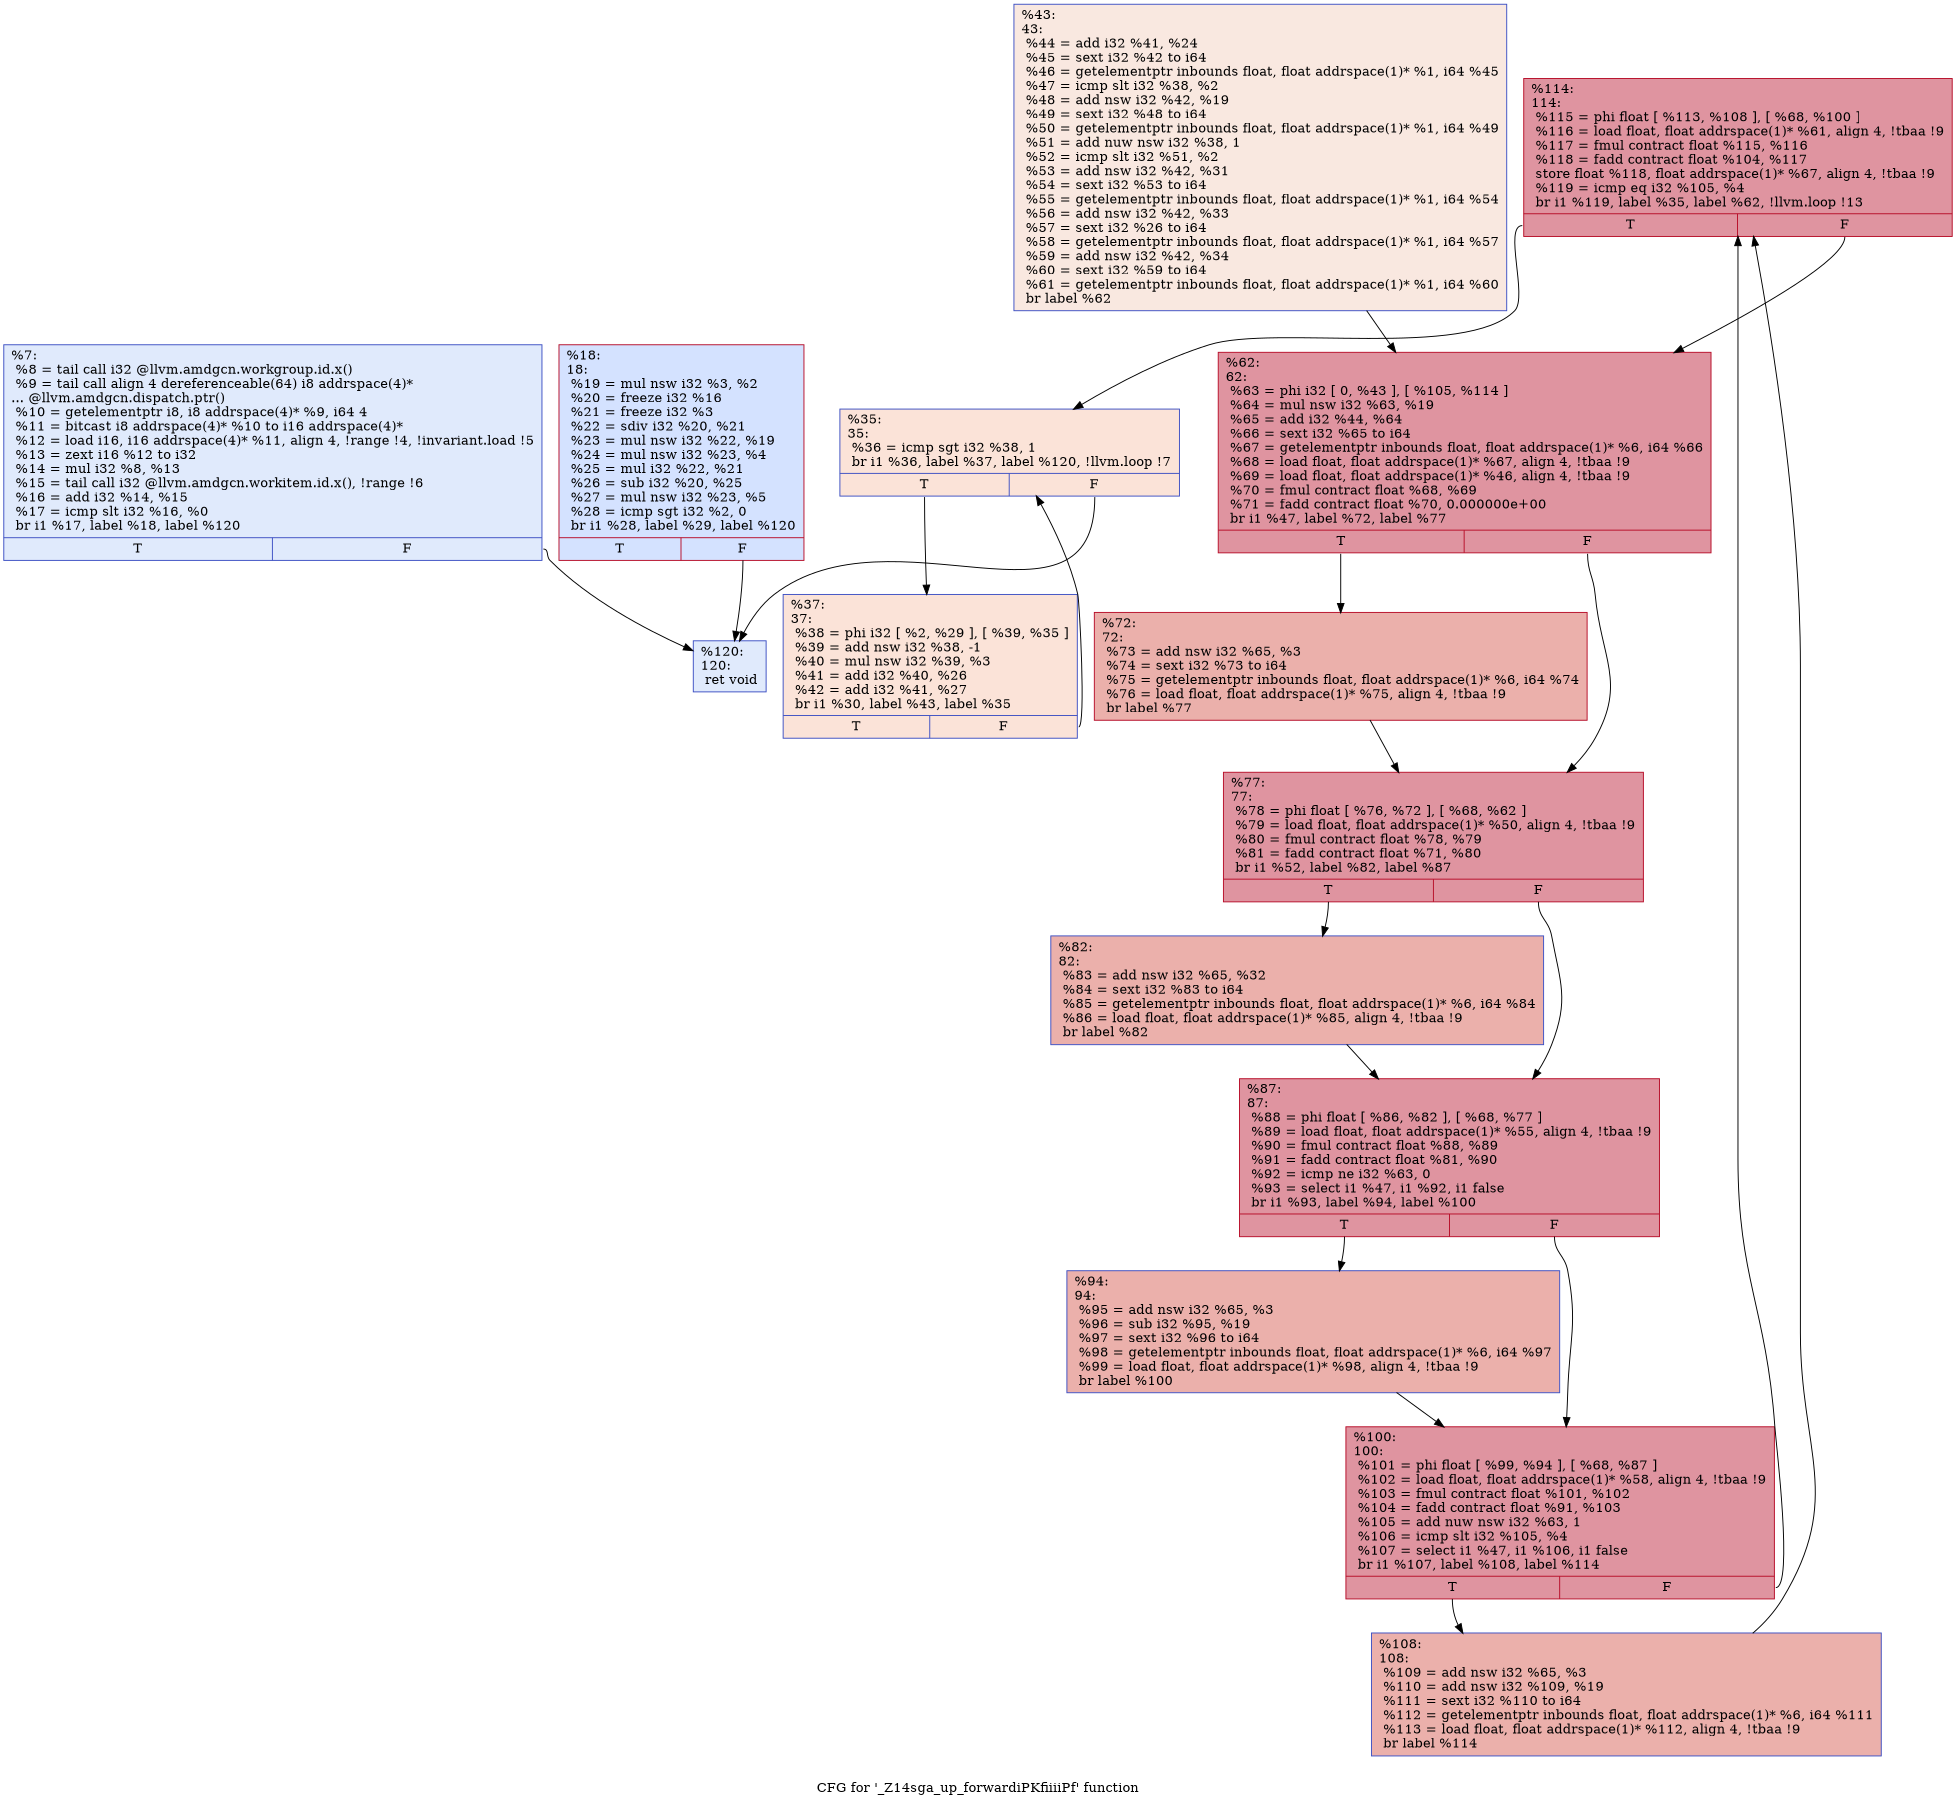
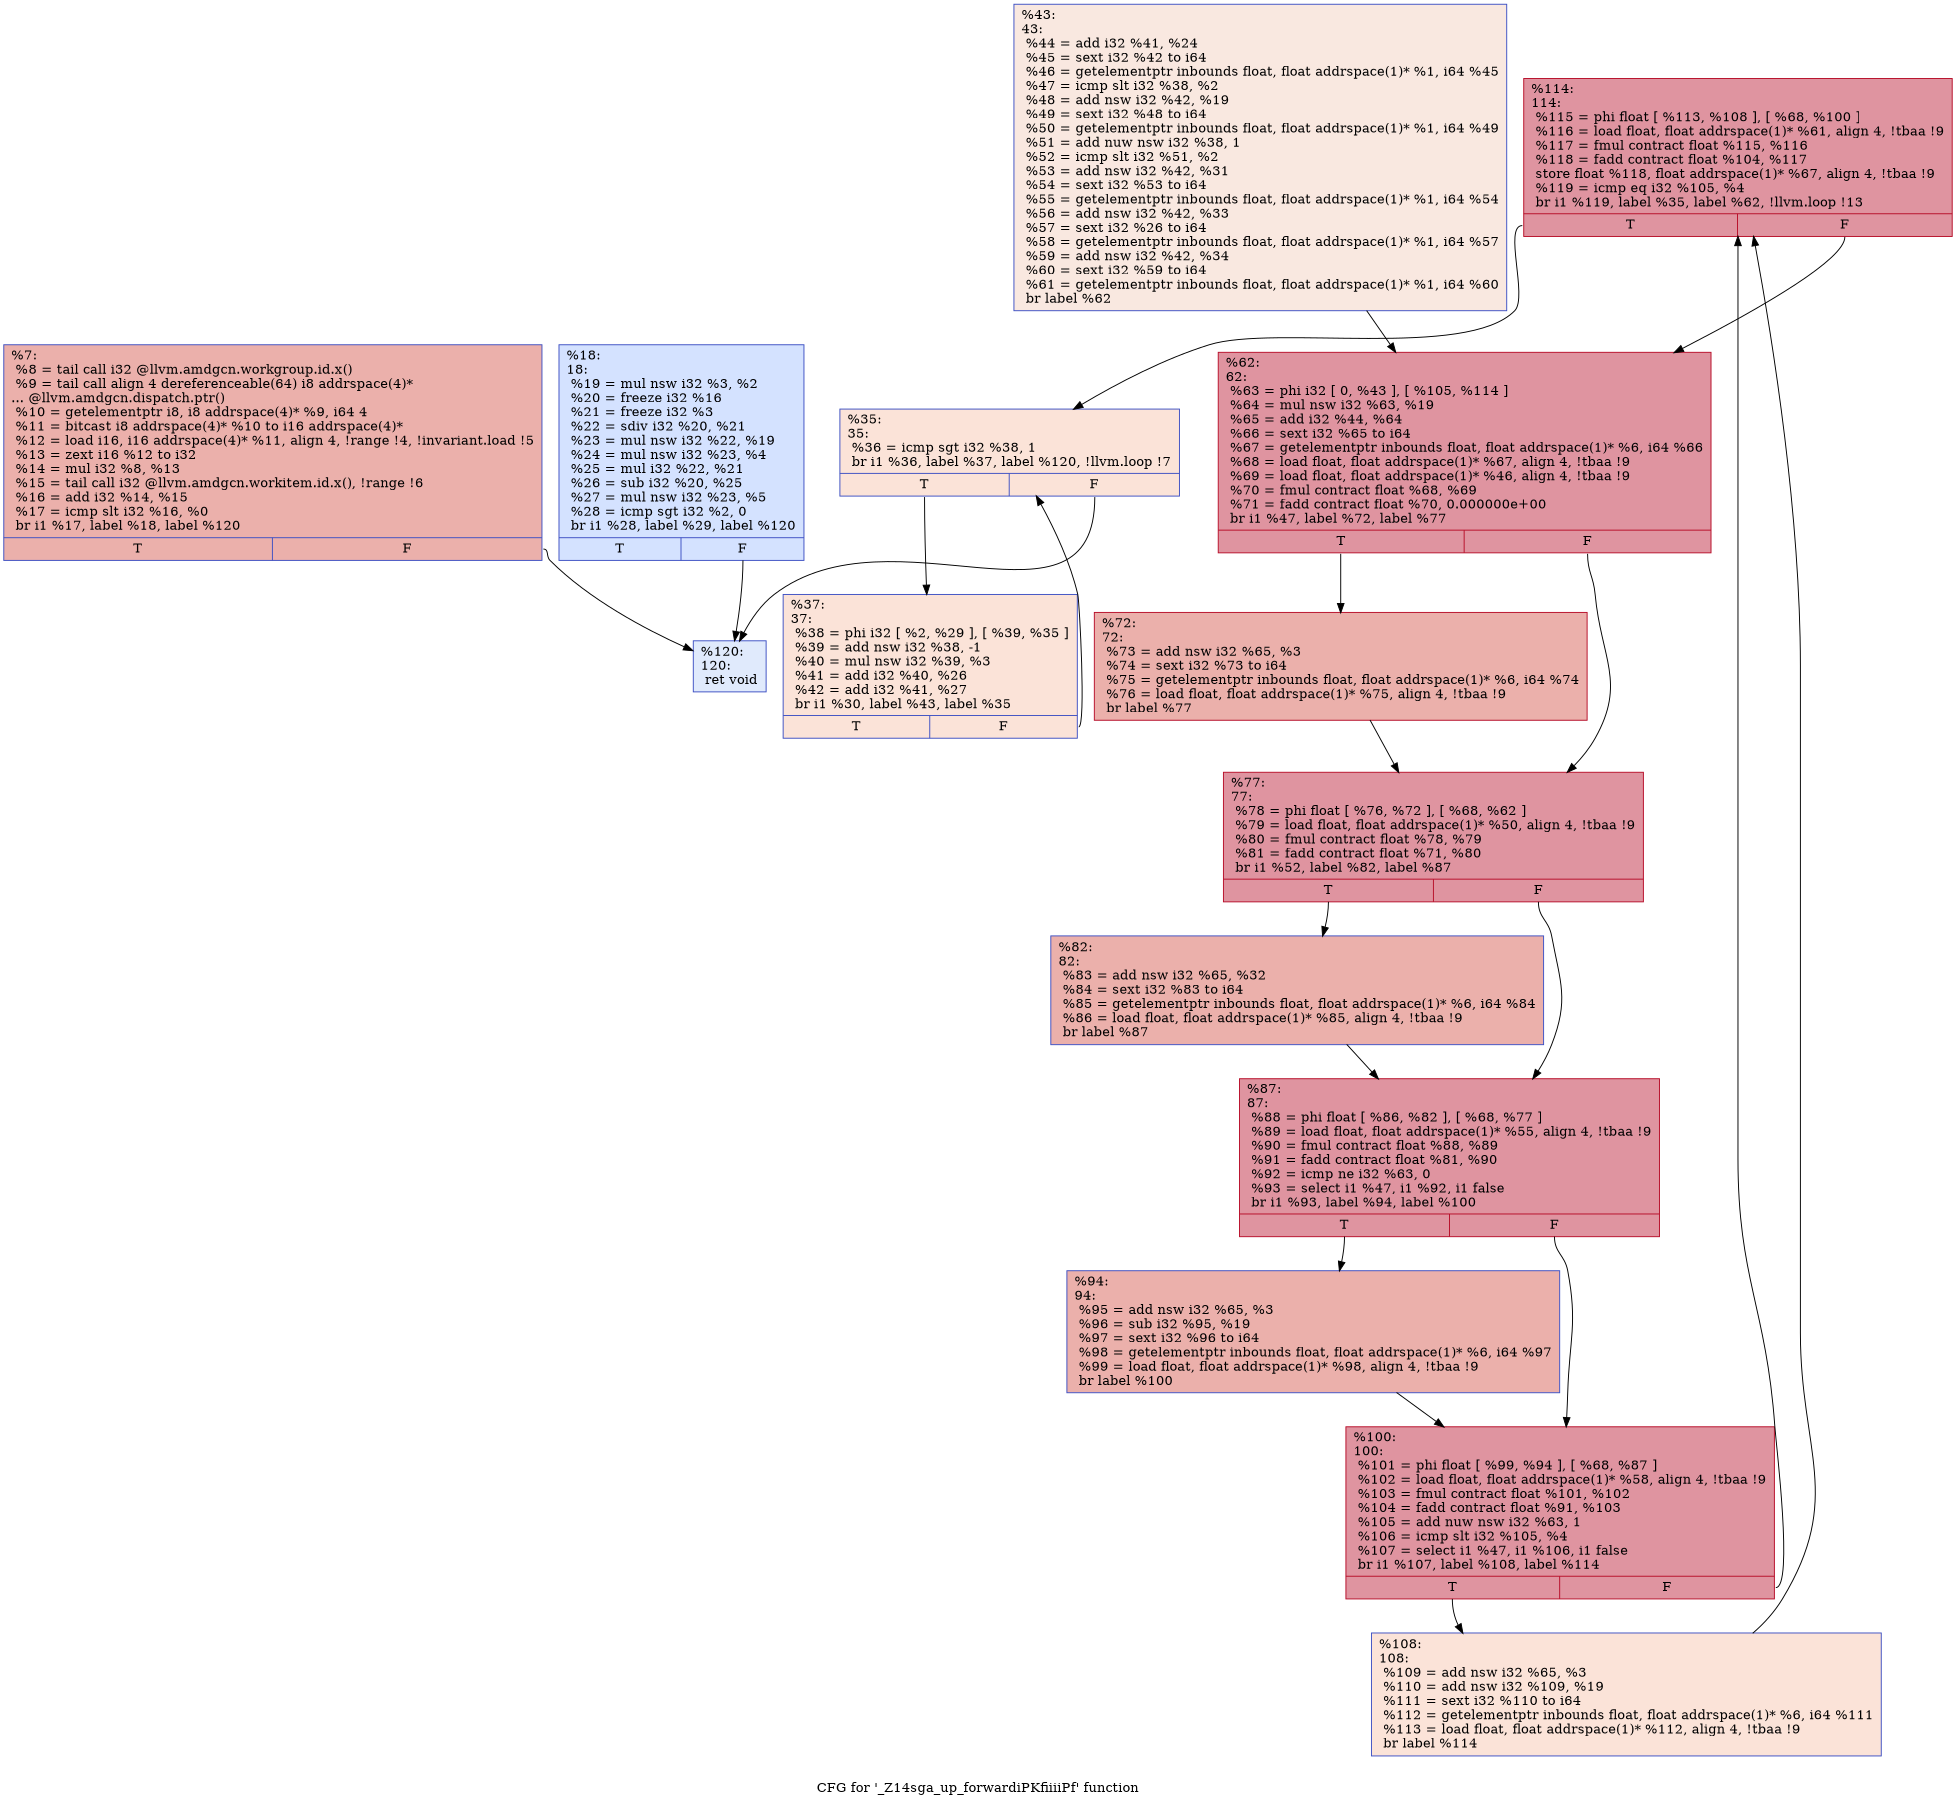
(273, 453) -> (273, 453)
(681, 453) -> (681, 453)
(1104, 1032) -> (1104, 1032)
(1626, 1694) -> (1626, 1694)
